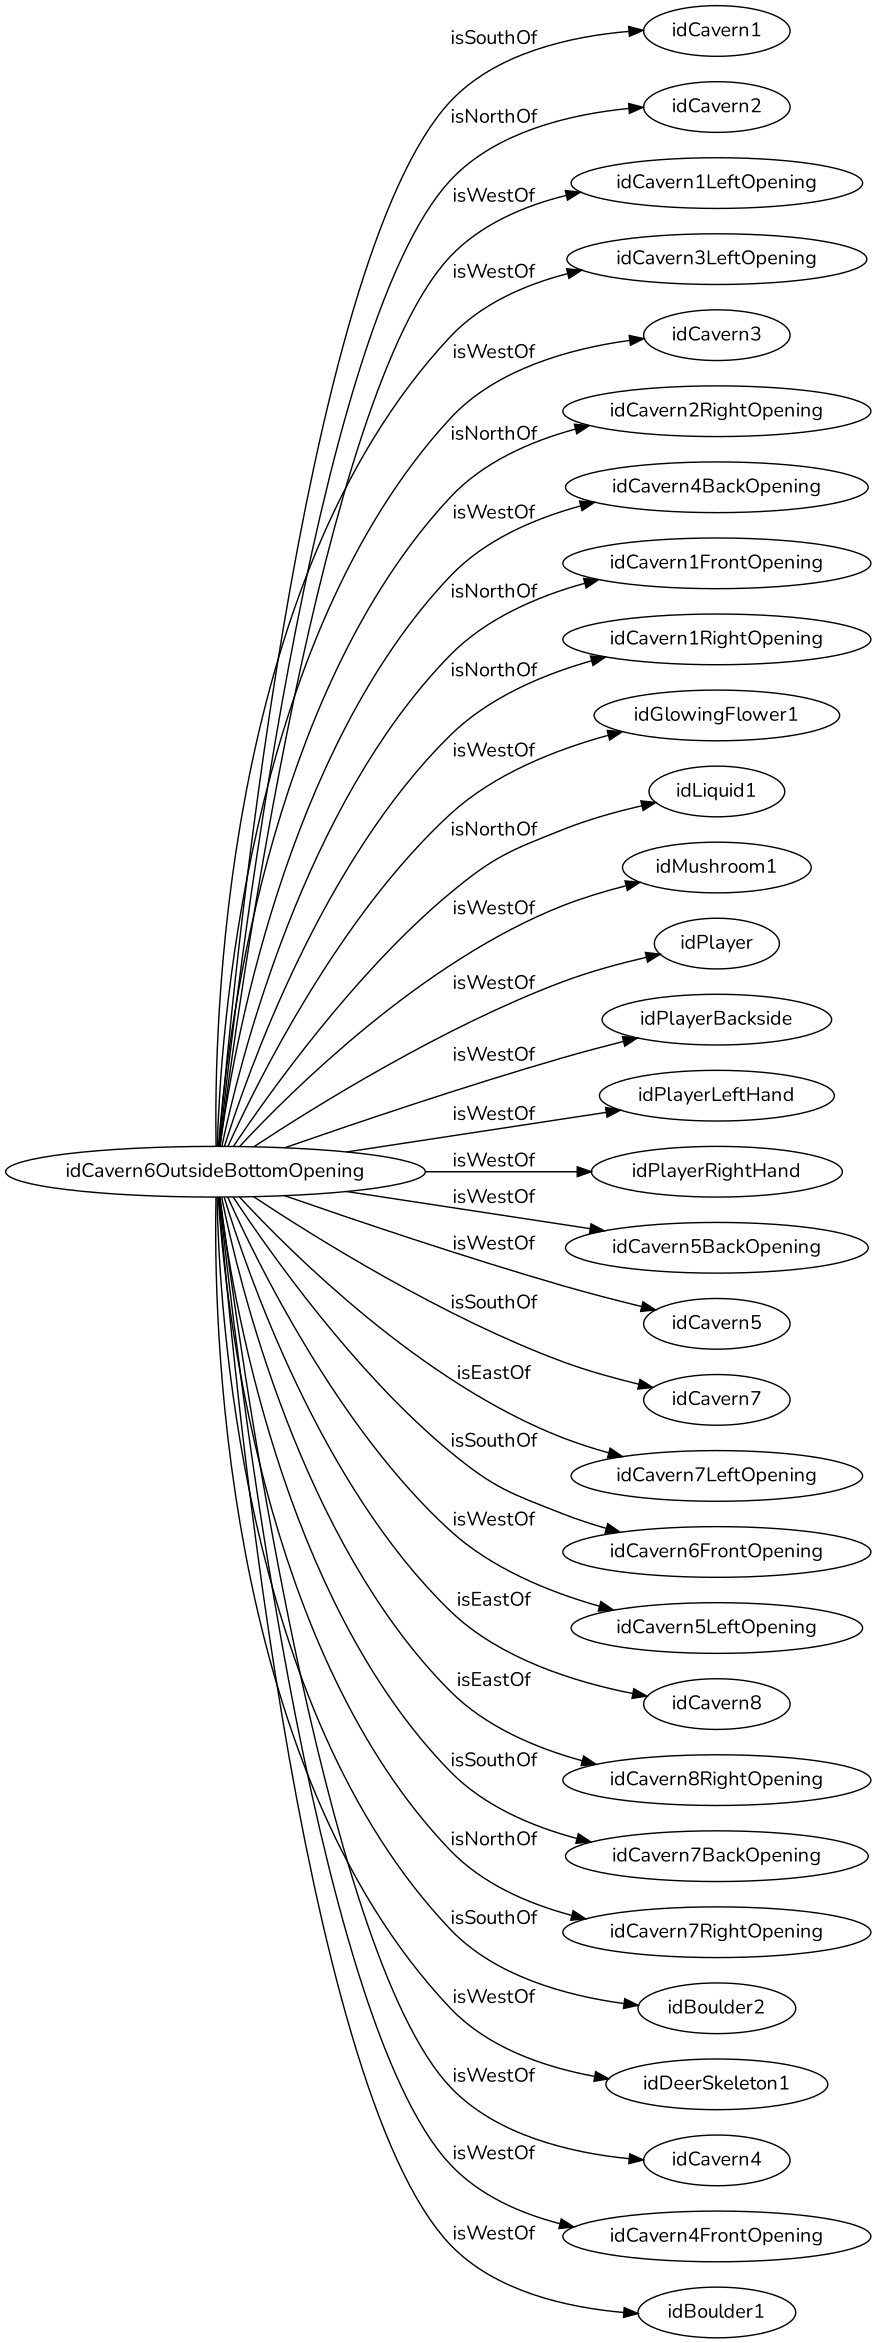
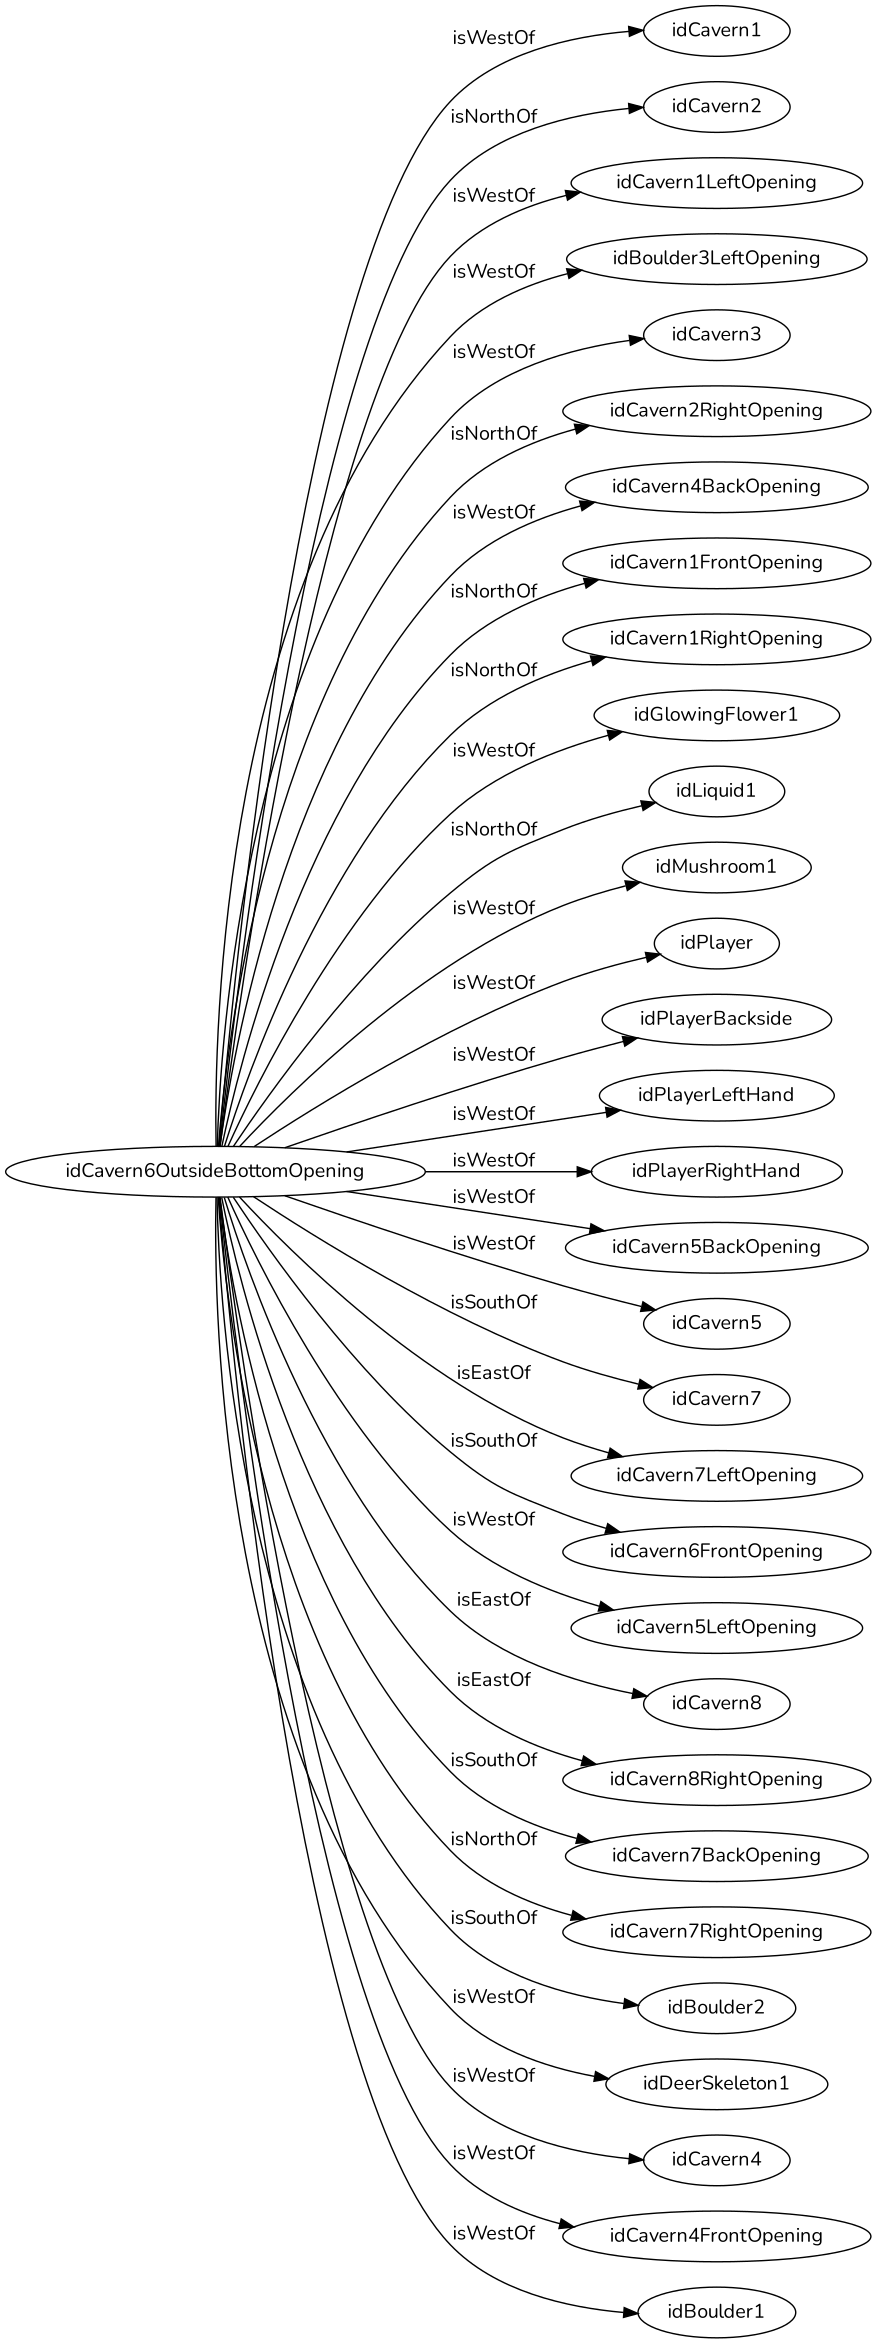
(494, 39) -> (494, 39)
(717, 259) -> (717, 259)
